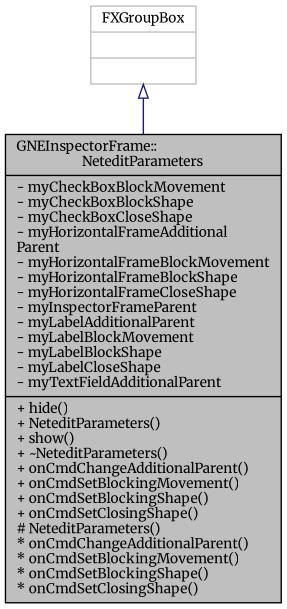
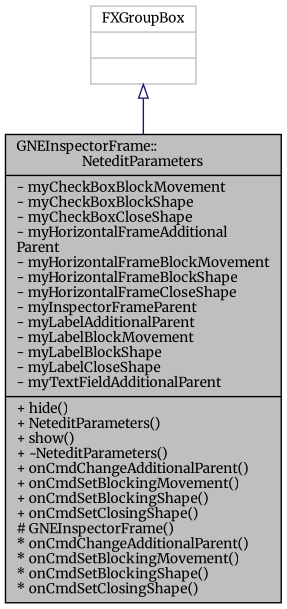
(89, 529) -> (96, 529)
